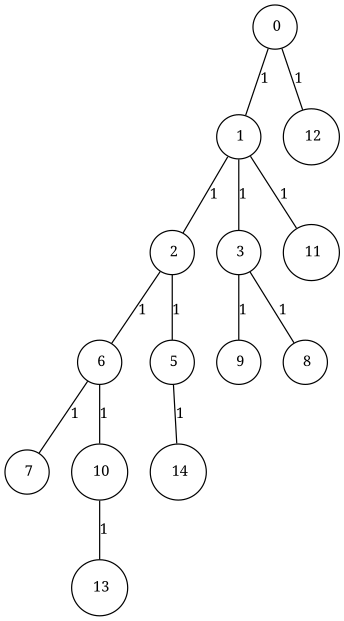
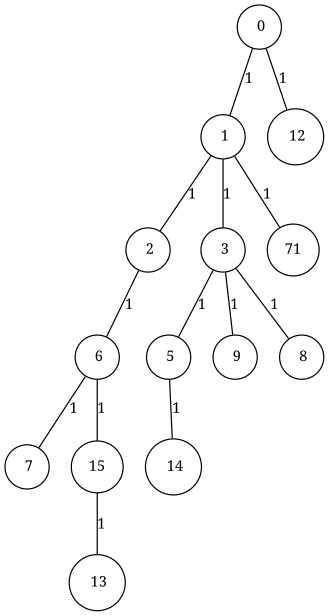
(311, 253) -> (293, 250)
(172, 307) -> (196, 304)
(100, 472) -> (97, 467)
